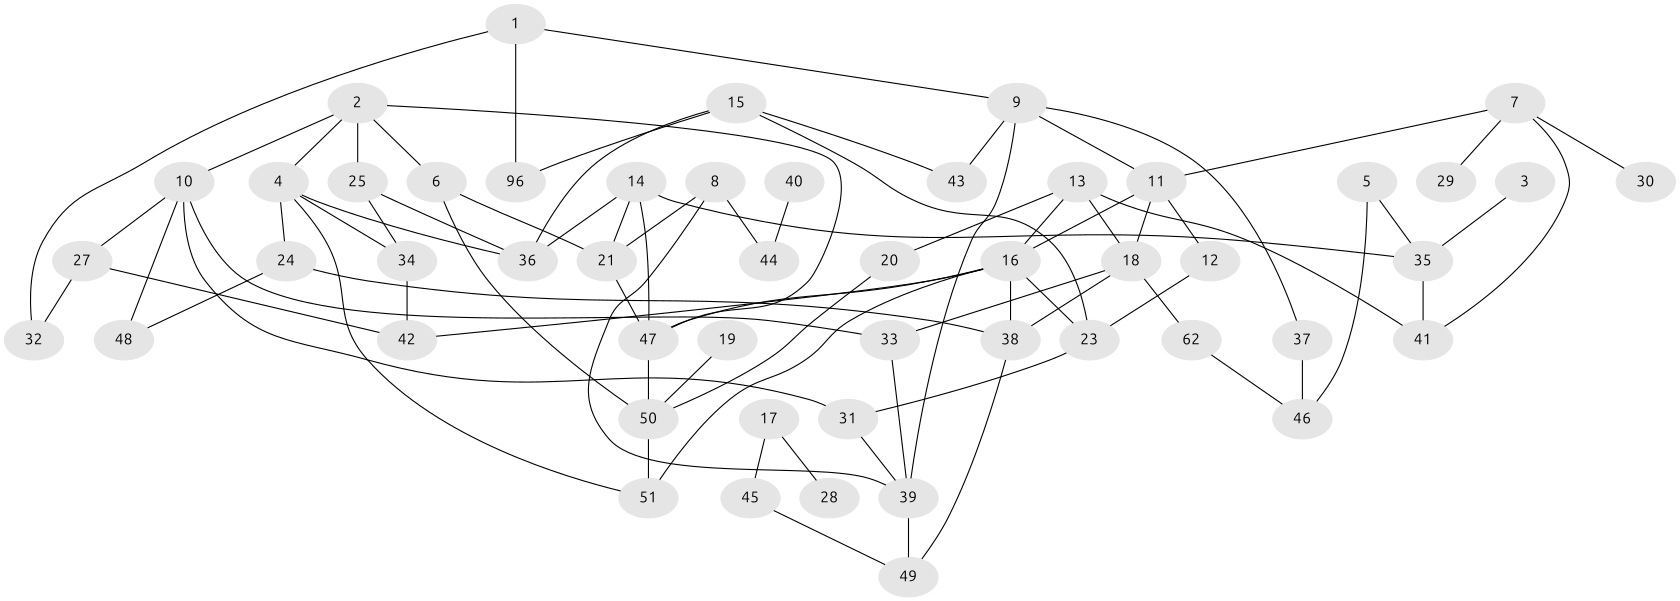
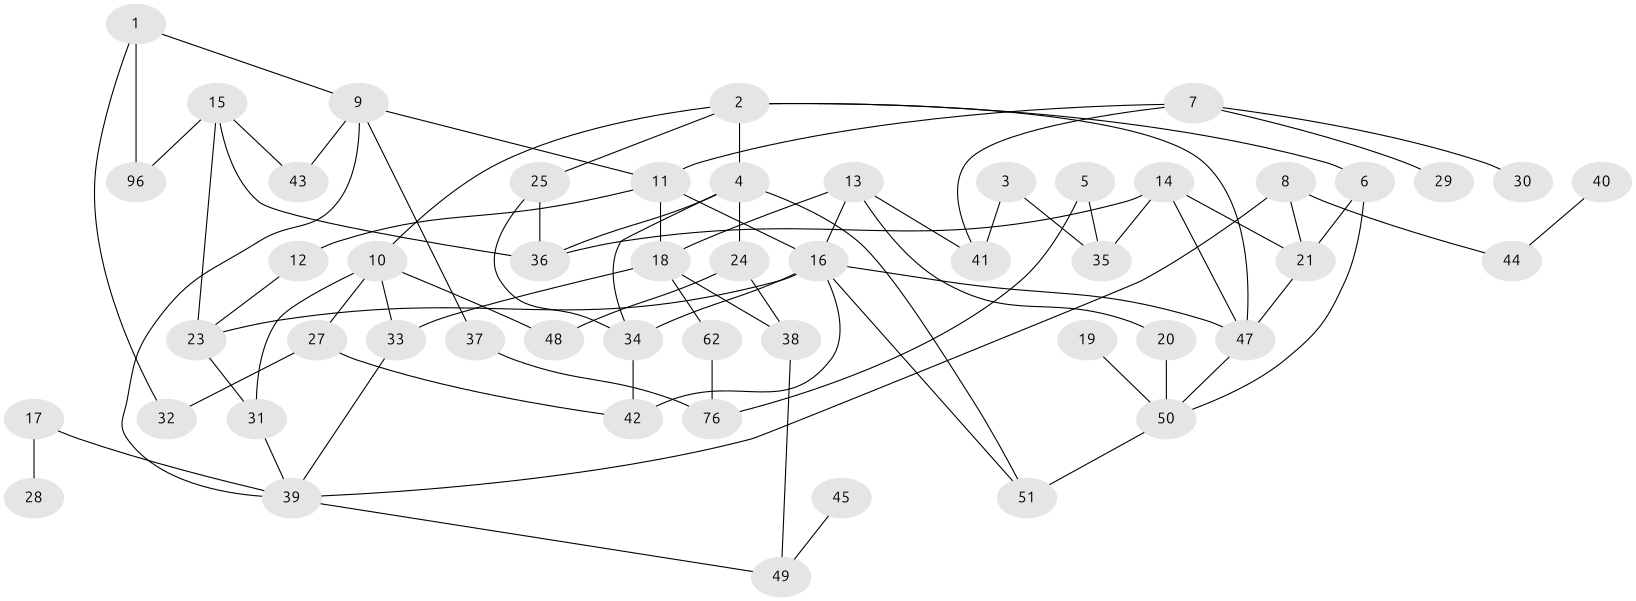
(1423, 301) -> (994, 220)
(1011, 308) -> (715, 304)
(1302, 419) -> (712, 419)
(760, 458) -> (176, 468)
